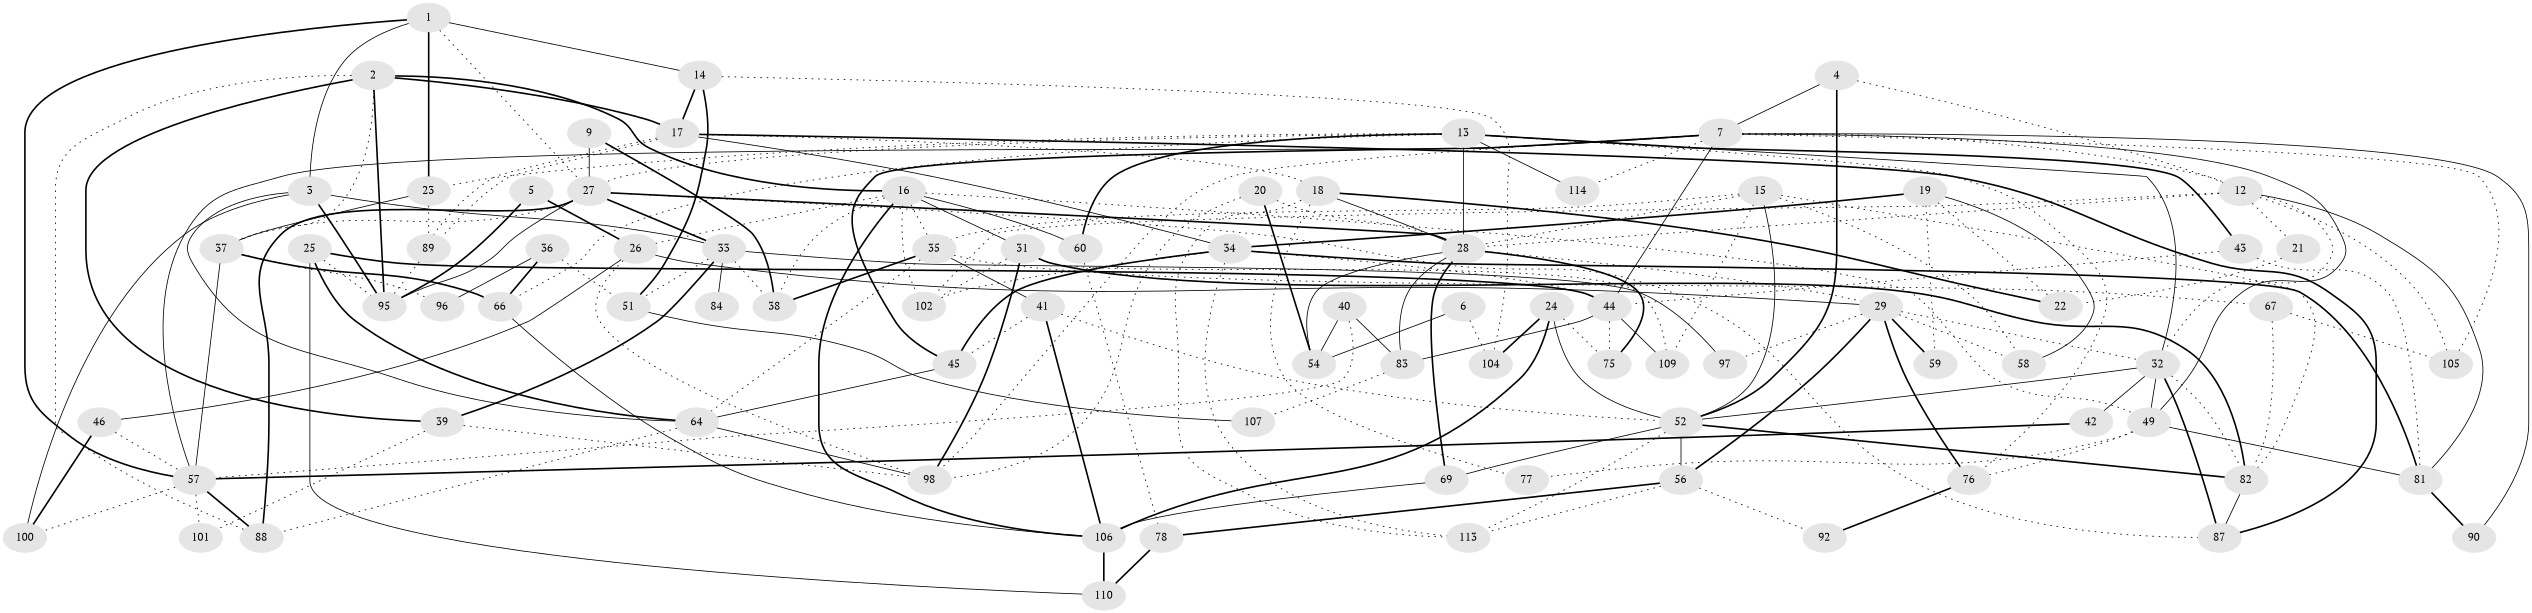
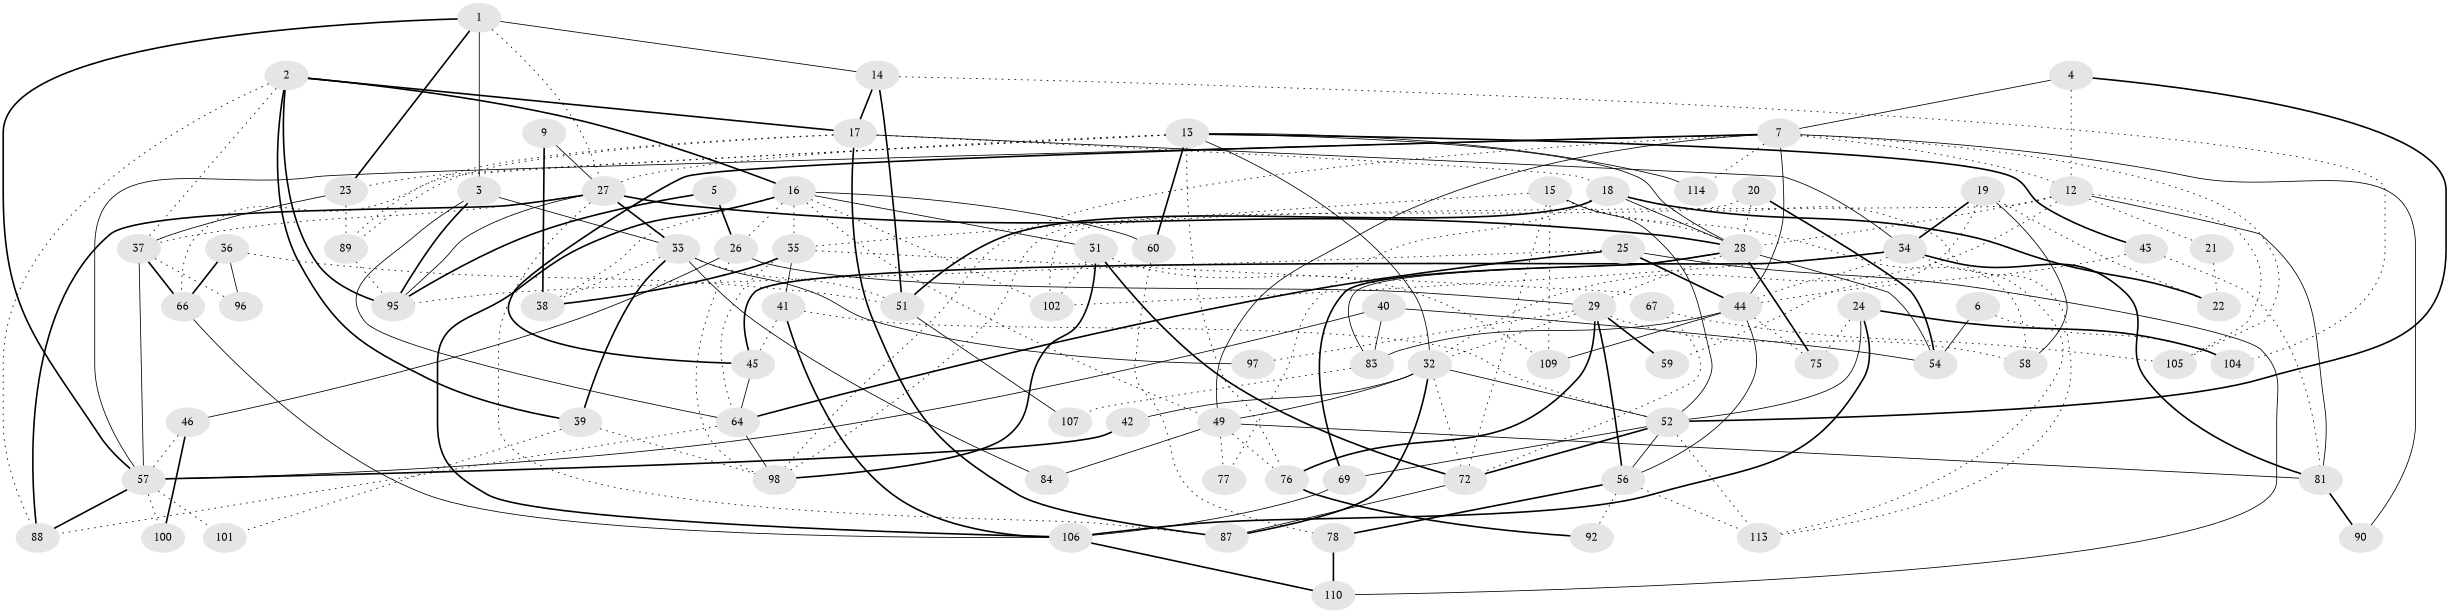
none -> (1244, 216)
(117, 308) -> none
none -> (1735, 408)
(811, 431) -> (770, 436)
none -> (1133, 451)
(2246, 480) -> (1465, 480)
